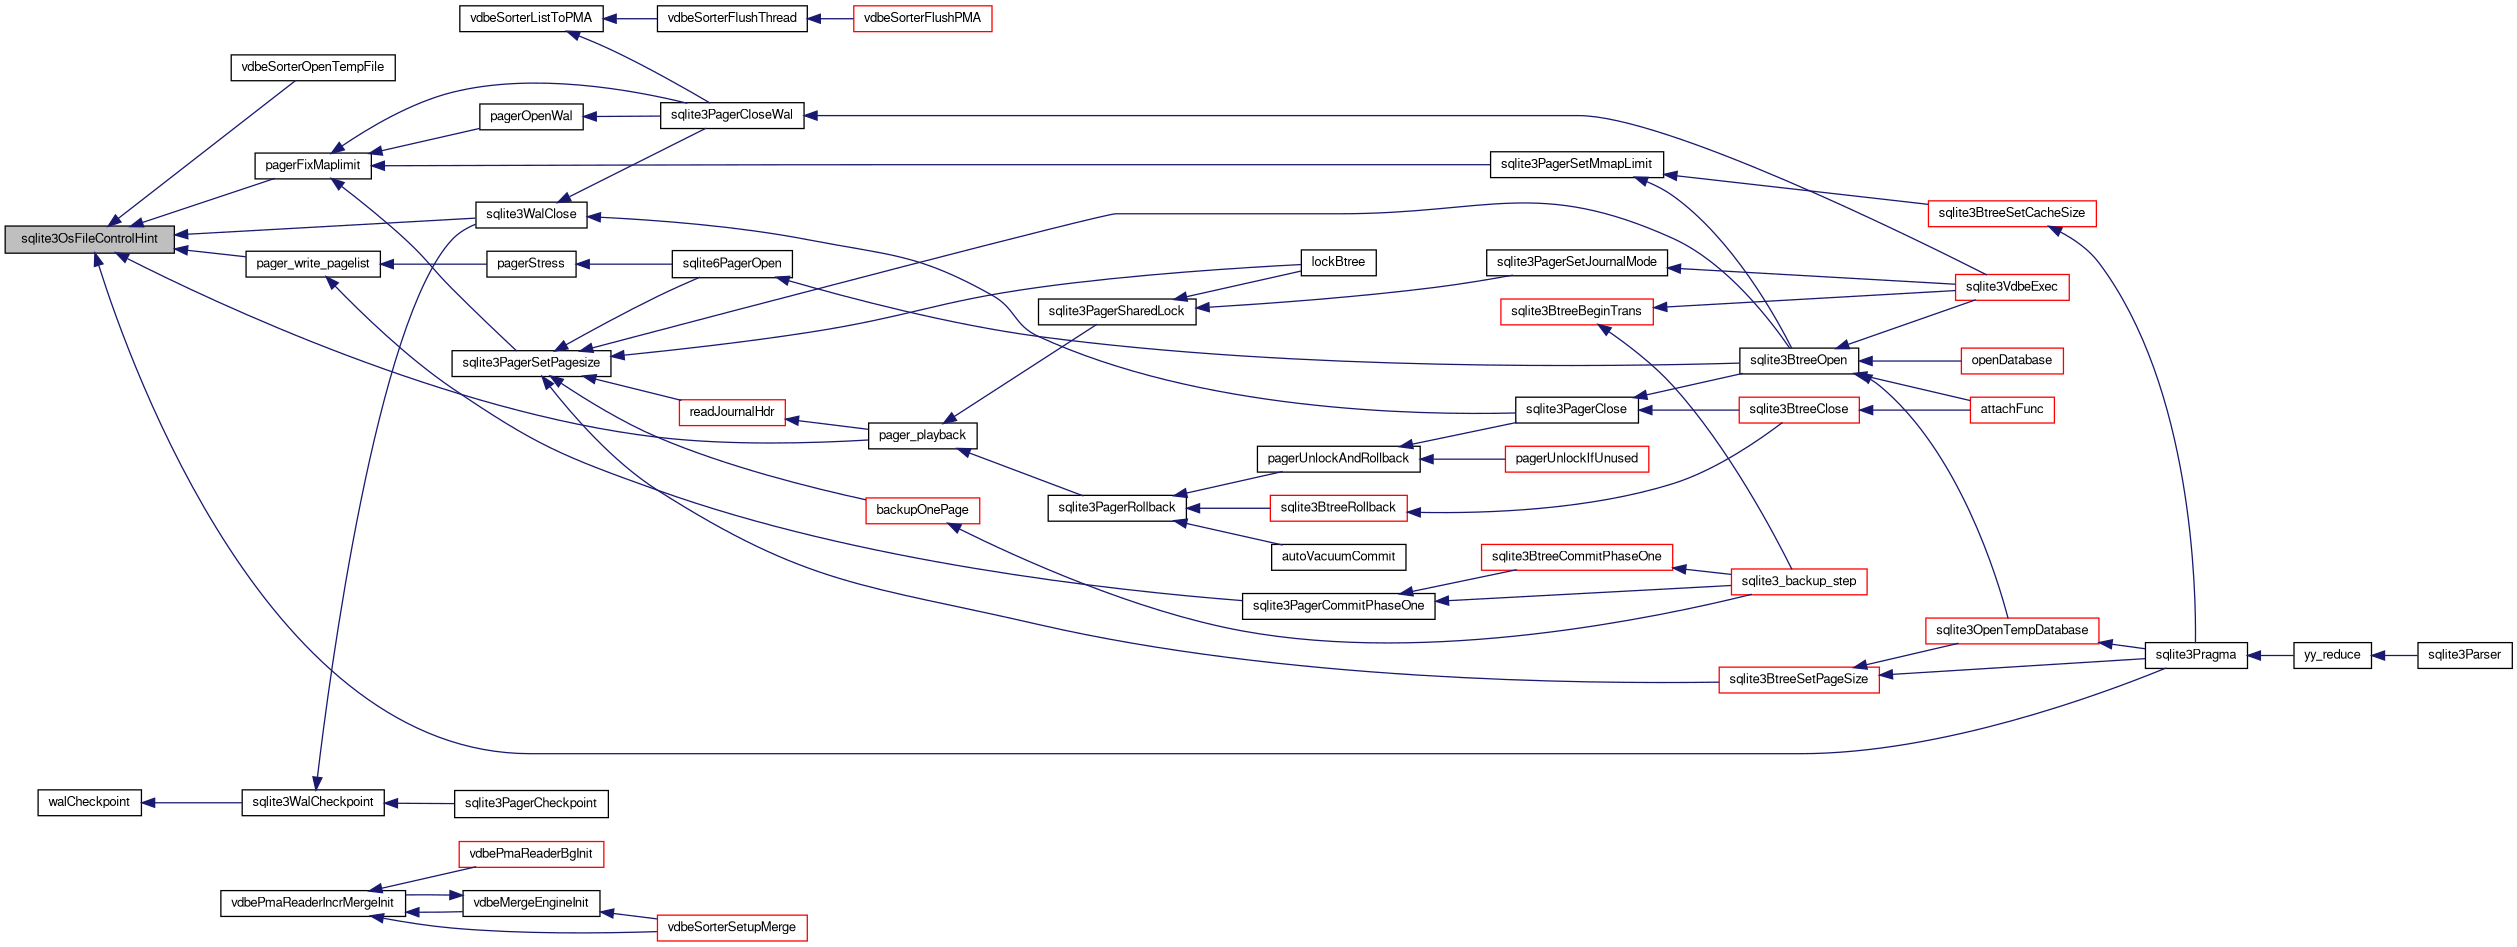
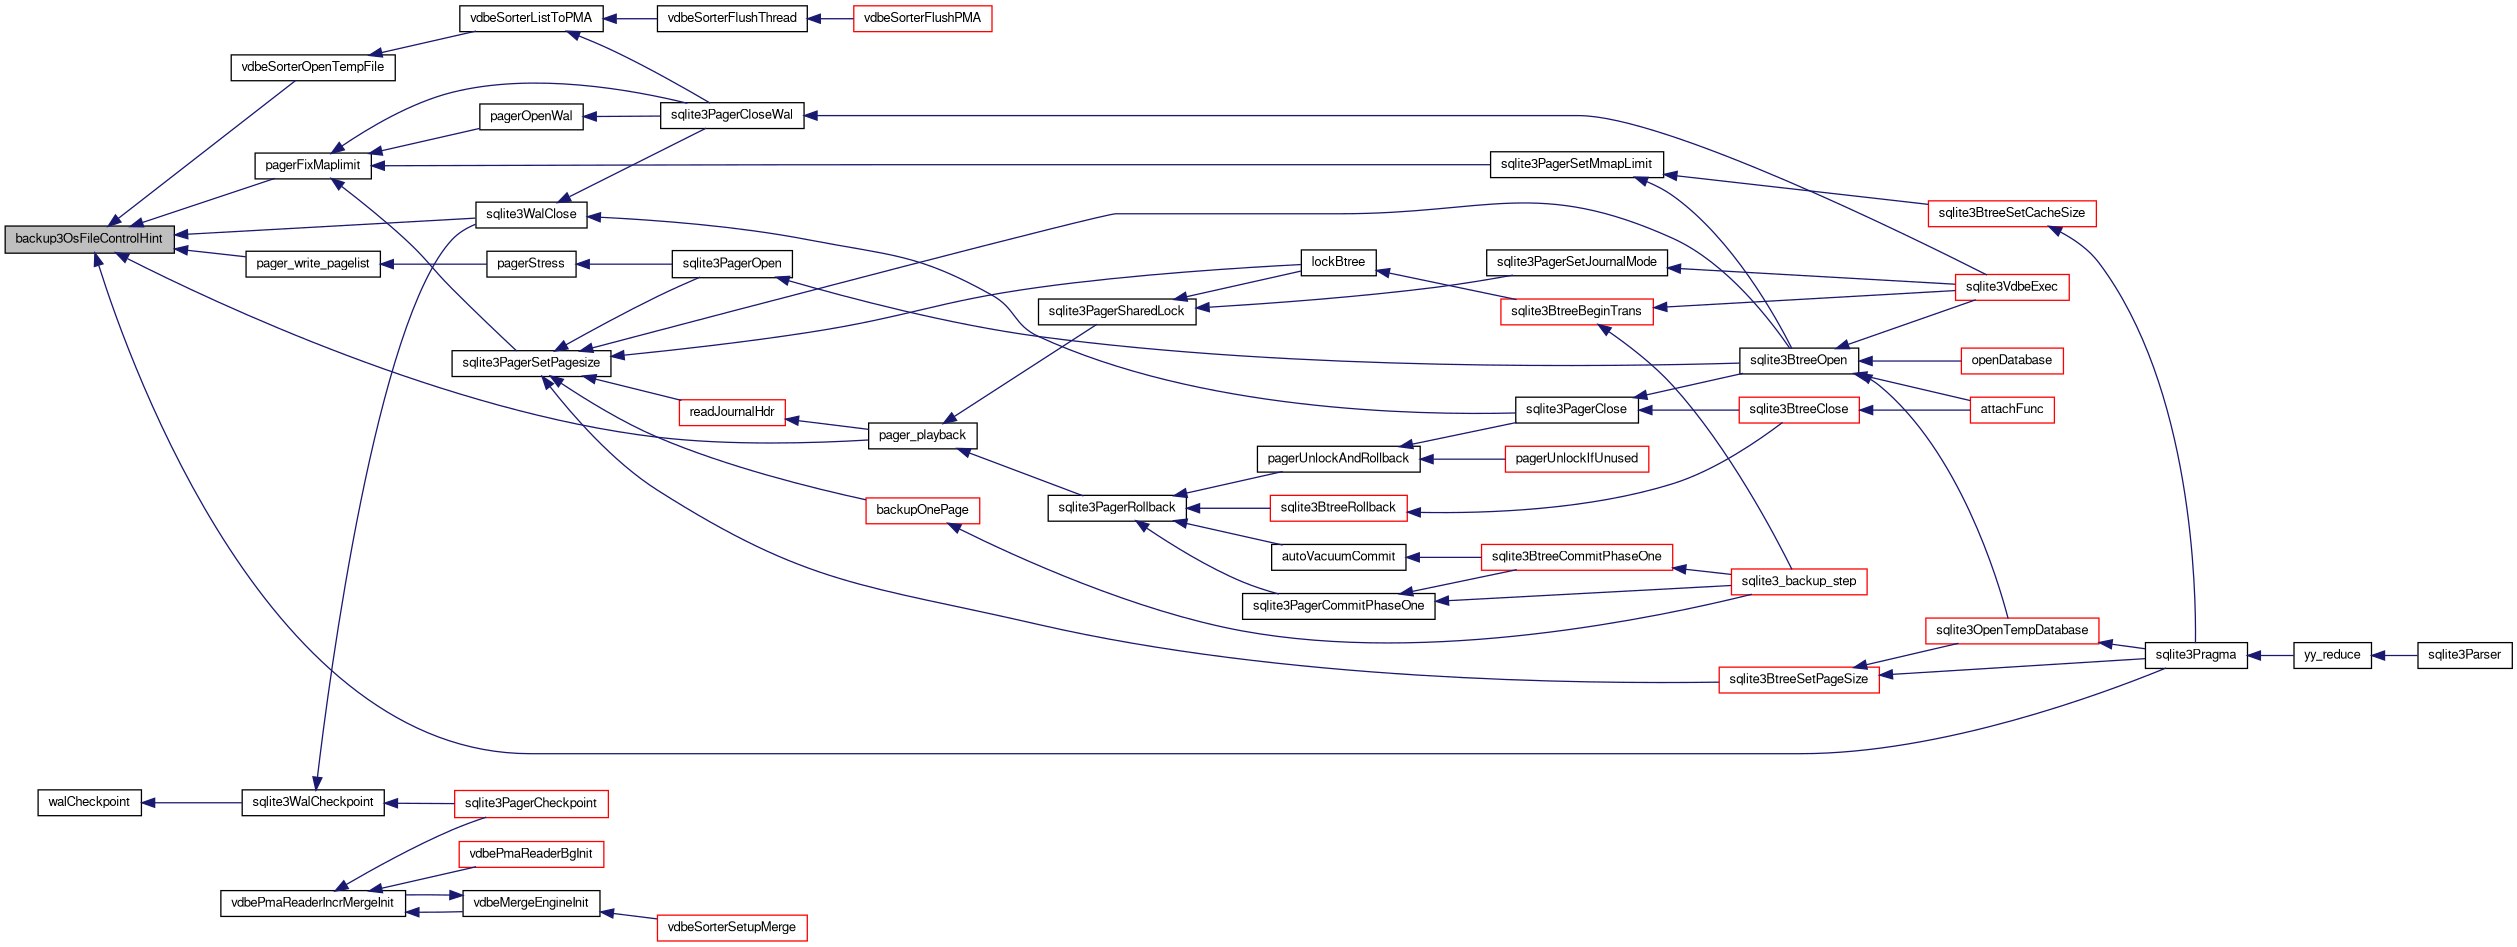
none -> (429, 42)
(90, 240) -> (90, 240)
(732, 264) -> (732, 264)
none -> (1472, 290)
(758, 521) -> (1210, 566)
none -> (1451, 557)
(532, 804) -> (532, 804)
(520, 932) -> (415, 847)
